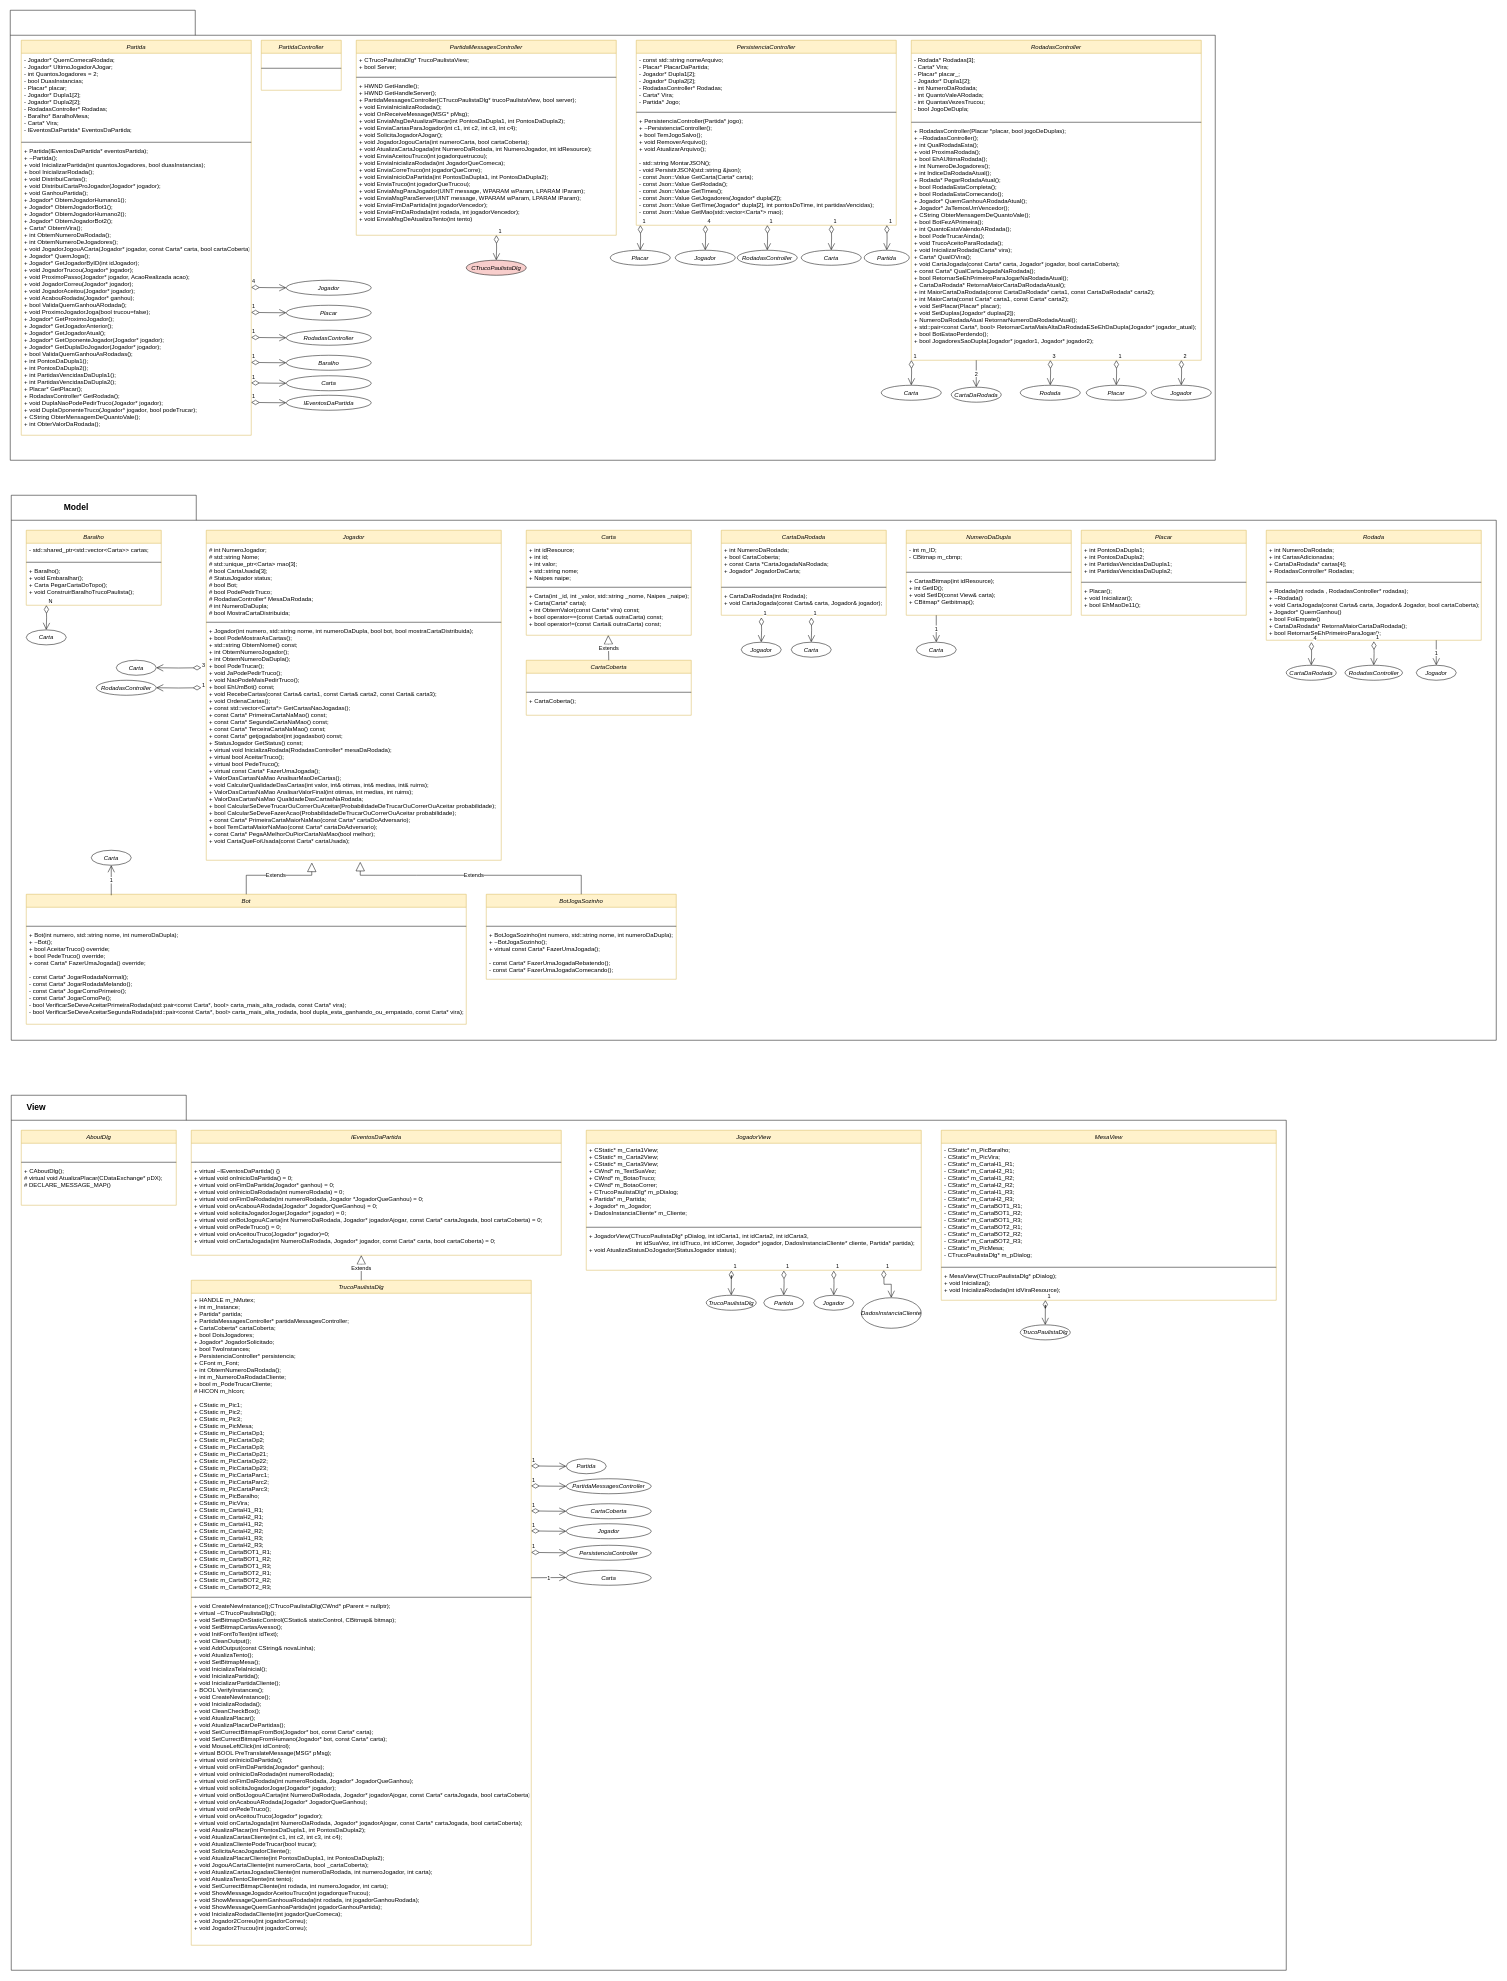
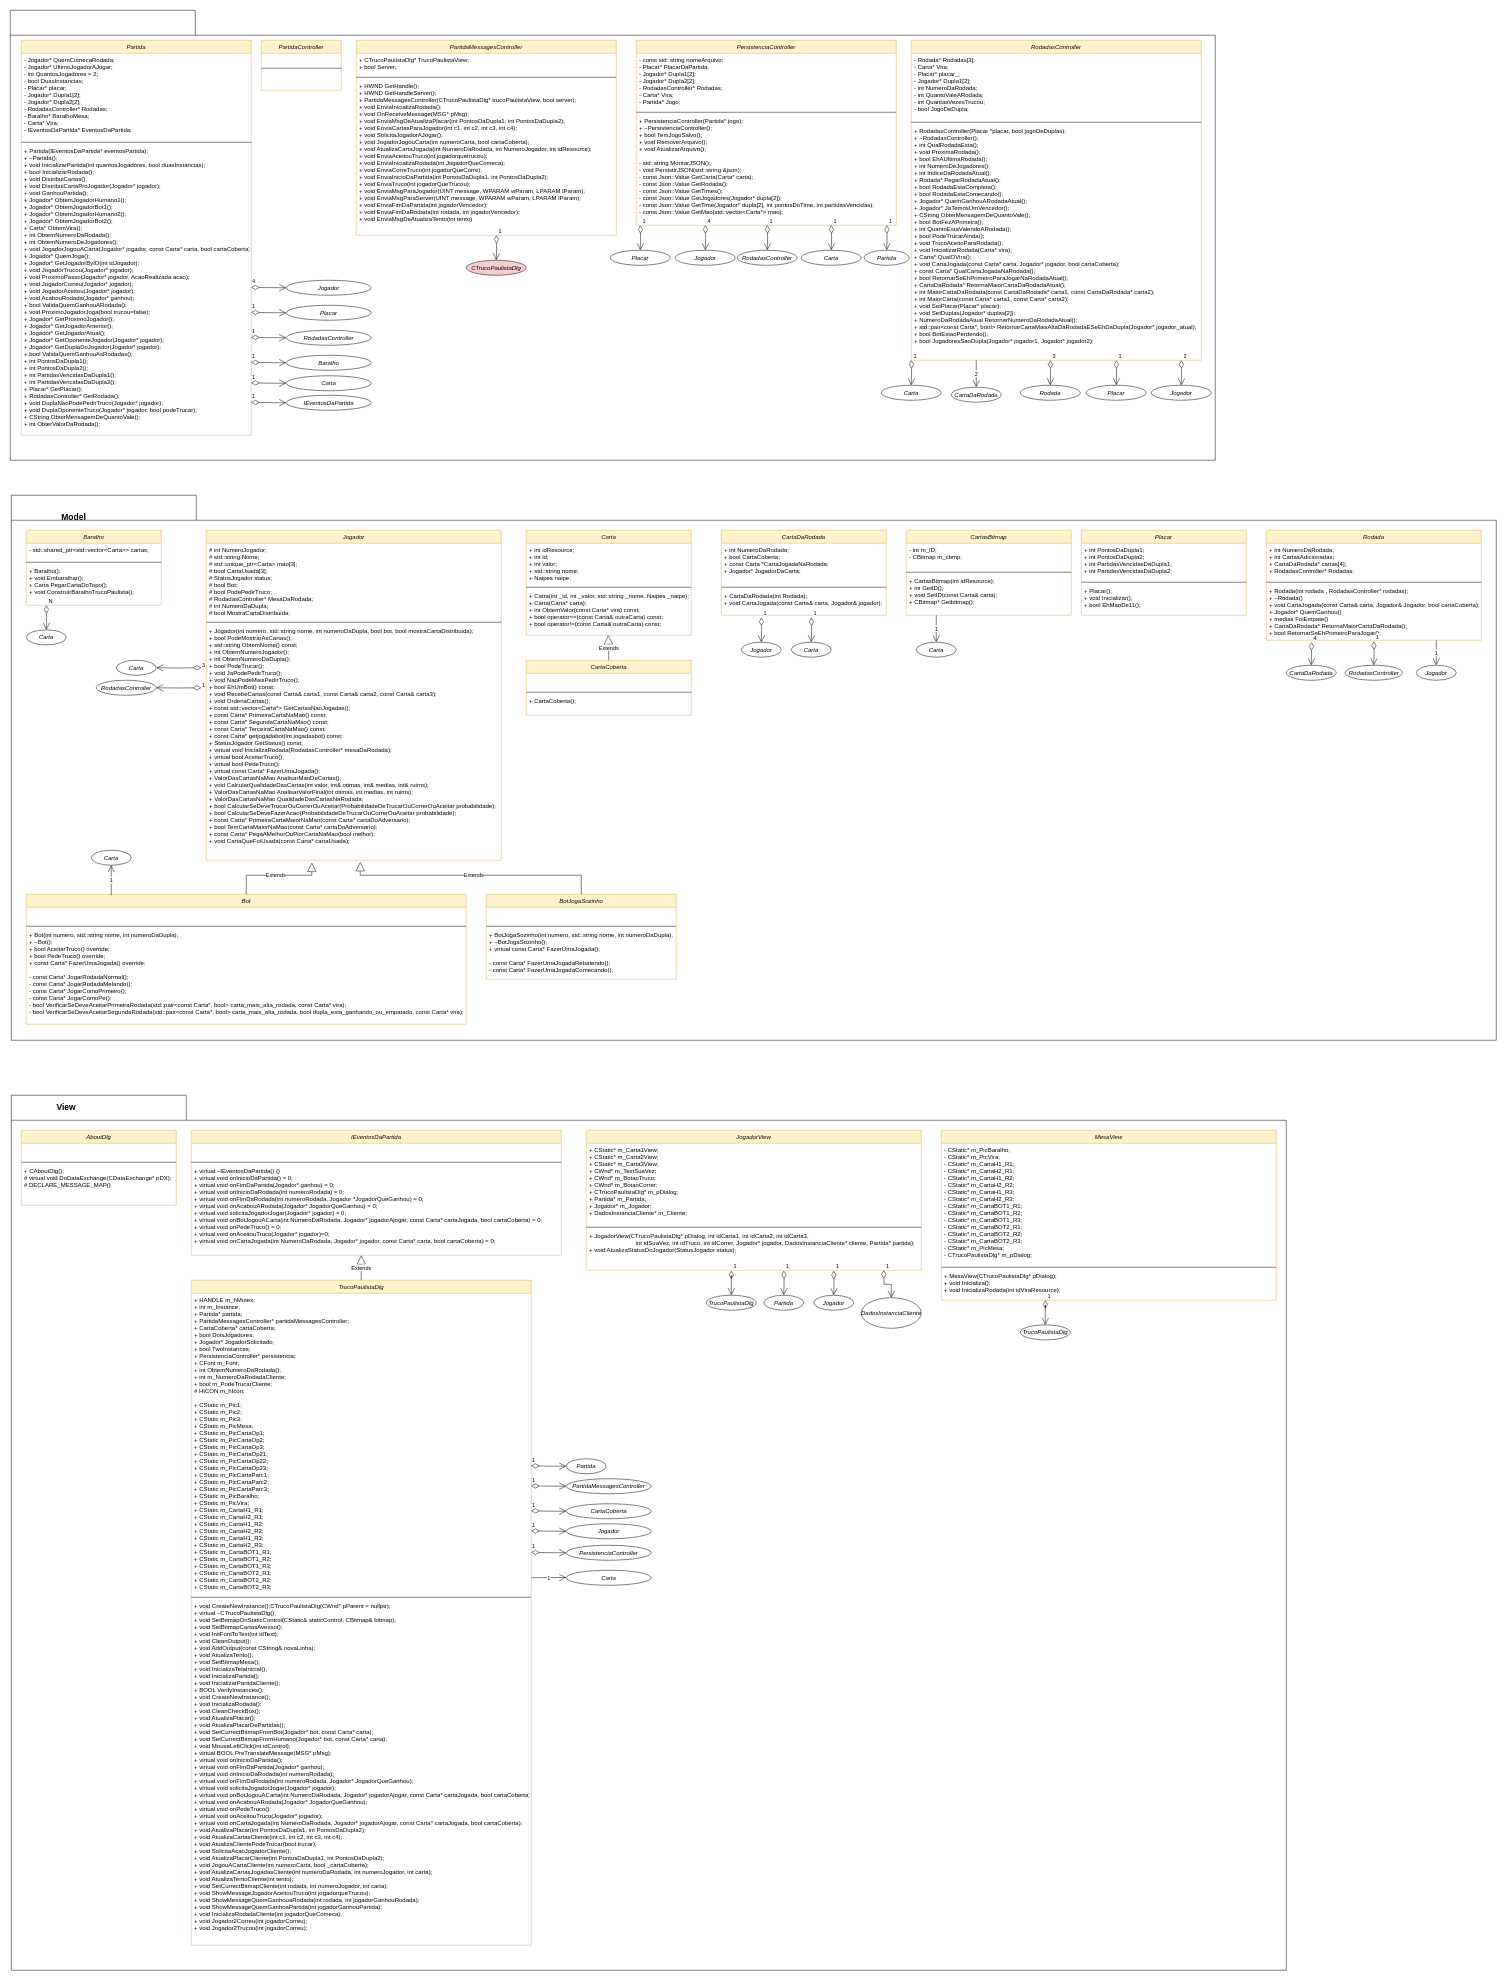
(76, 508) -> (74, 518)
(989, 537) -> (989, 537)
(956, 581) -> (956, 581)
(1345, 591) -> (1345, 591)
(36, 1108) -> (66, 1108)
(45, 1171) -> (45, 1171)
